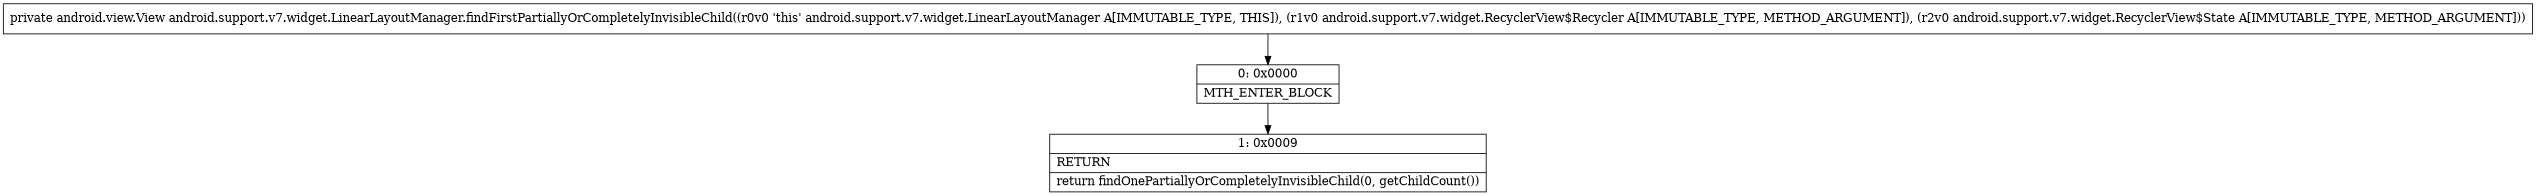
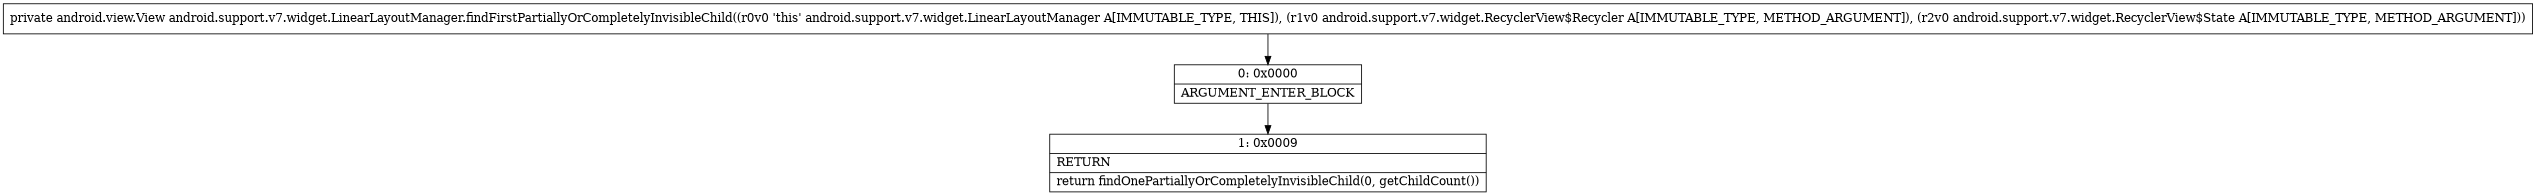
(1268, 93) -> (1268, 93)
